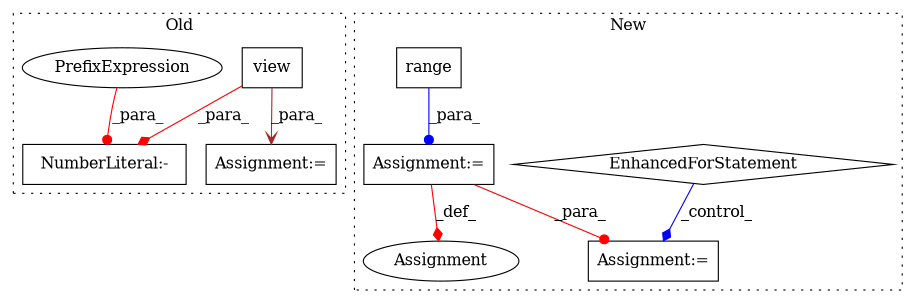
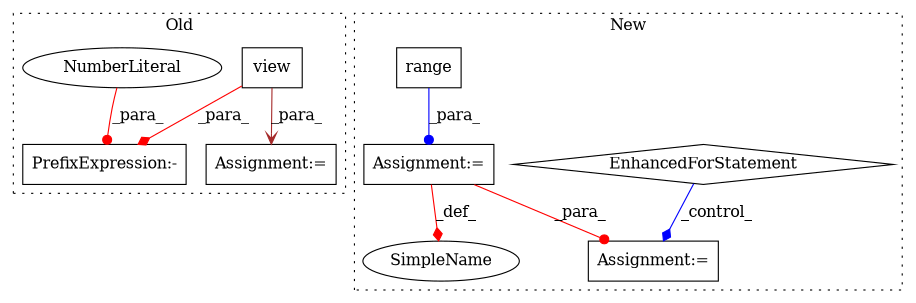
(122, 68) -> (122, 68)
(104, 164) -> (104, 164)
(441, 261) -> (441, 261)
